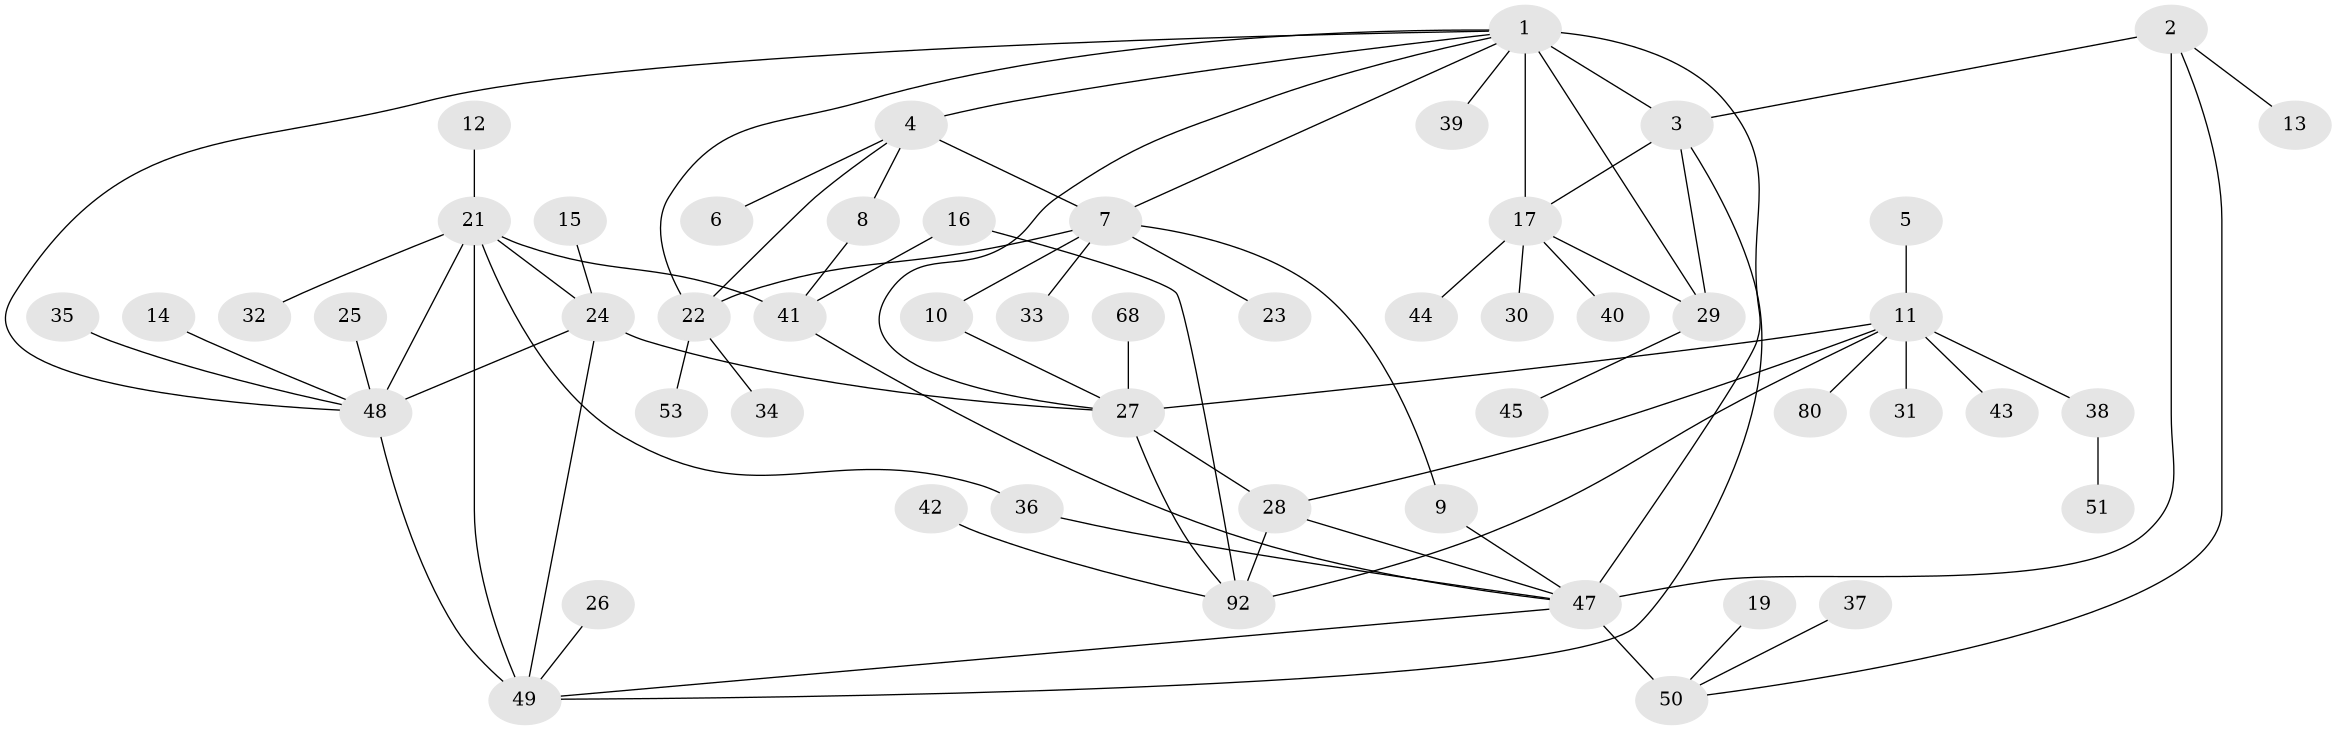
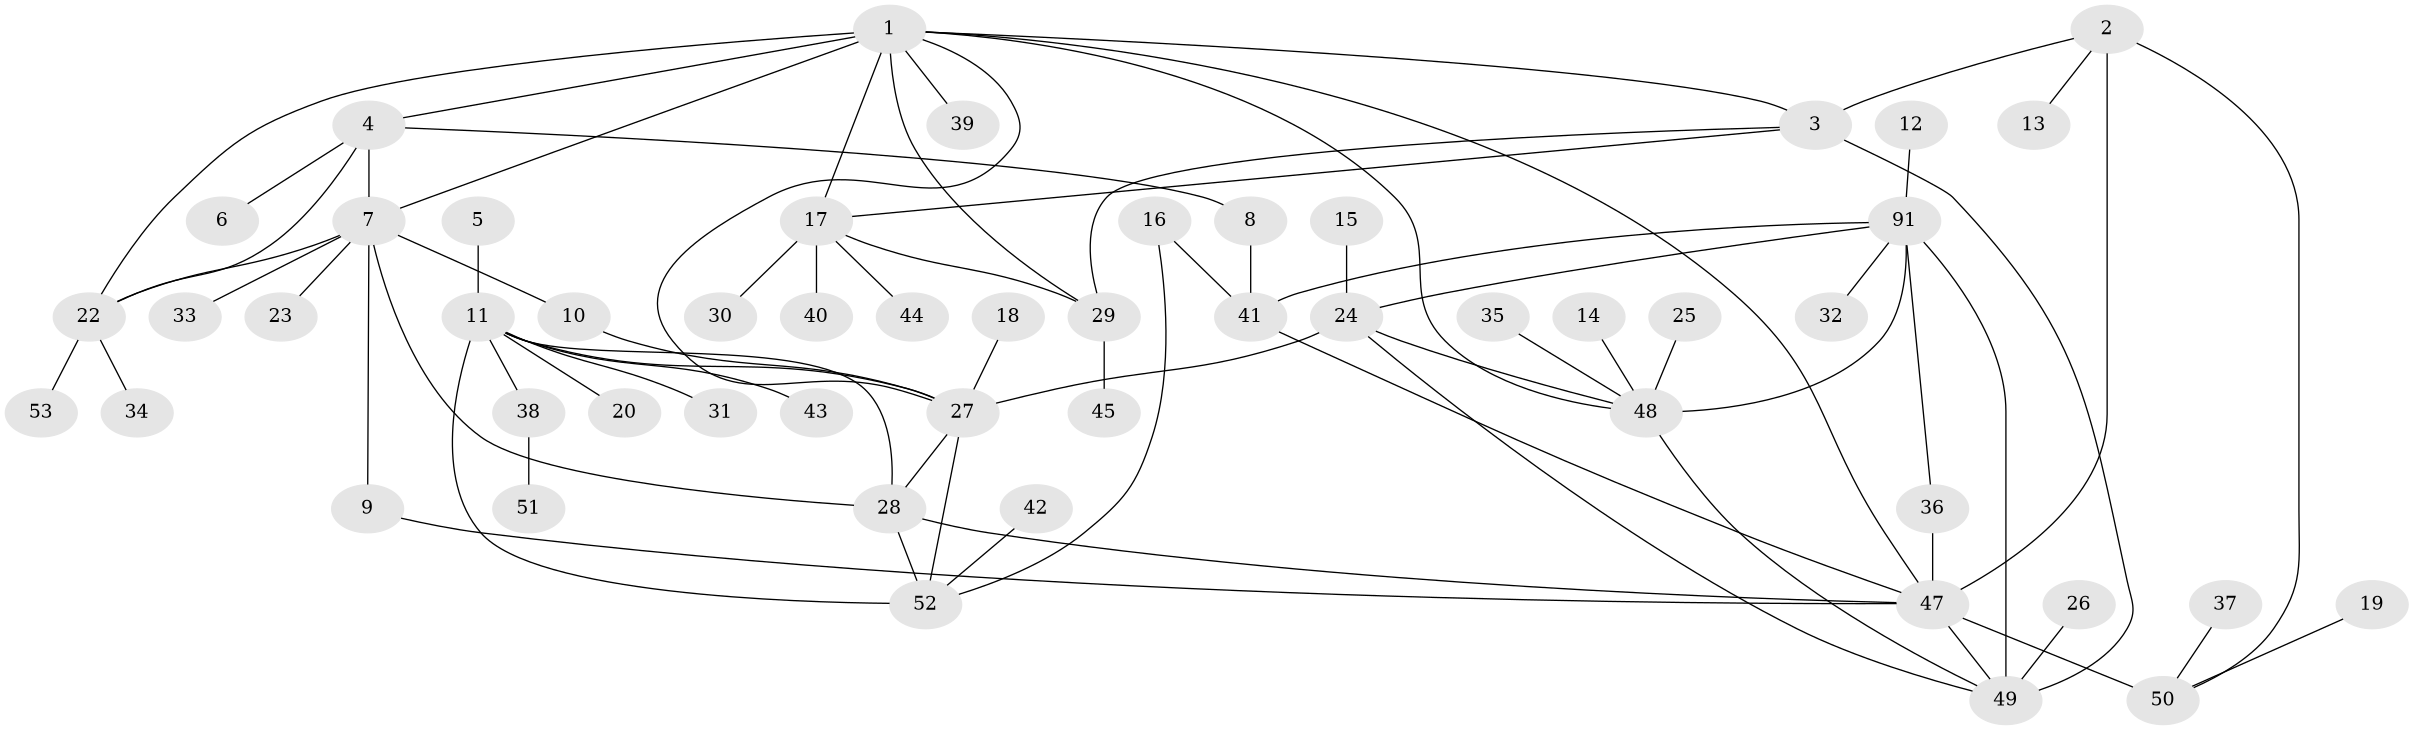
(474, 221) -> (1905, 221)
(1128, 317) -> (1008, 317)
(1810, 413) -> (625, 413)
none -> (554, 465)
(1239, 605) -> (926, 605)
